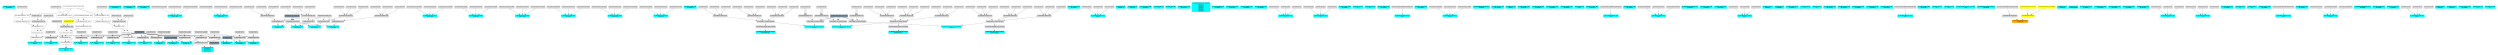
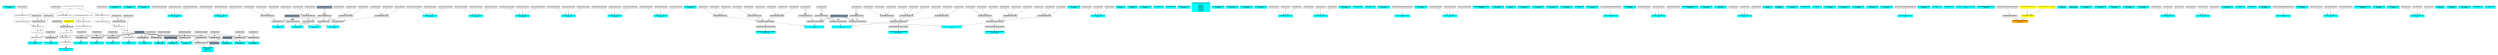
none -> (324, 7)
